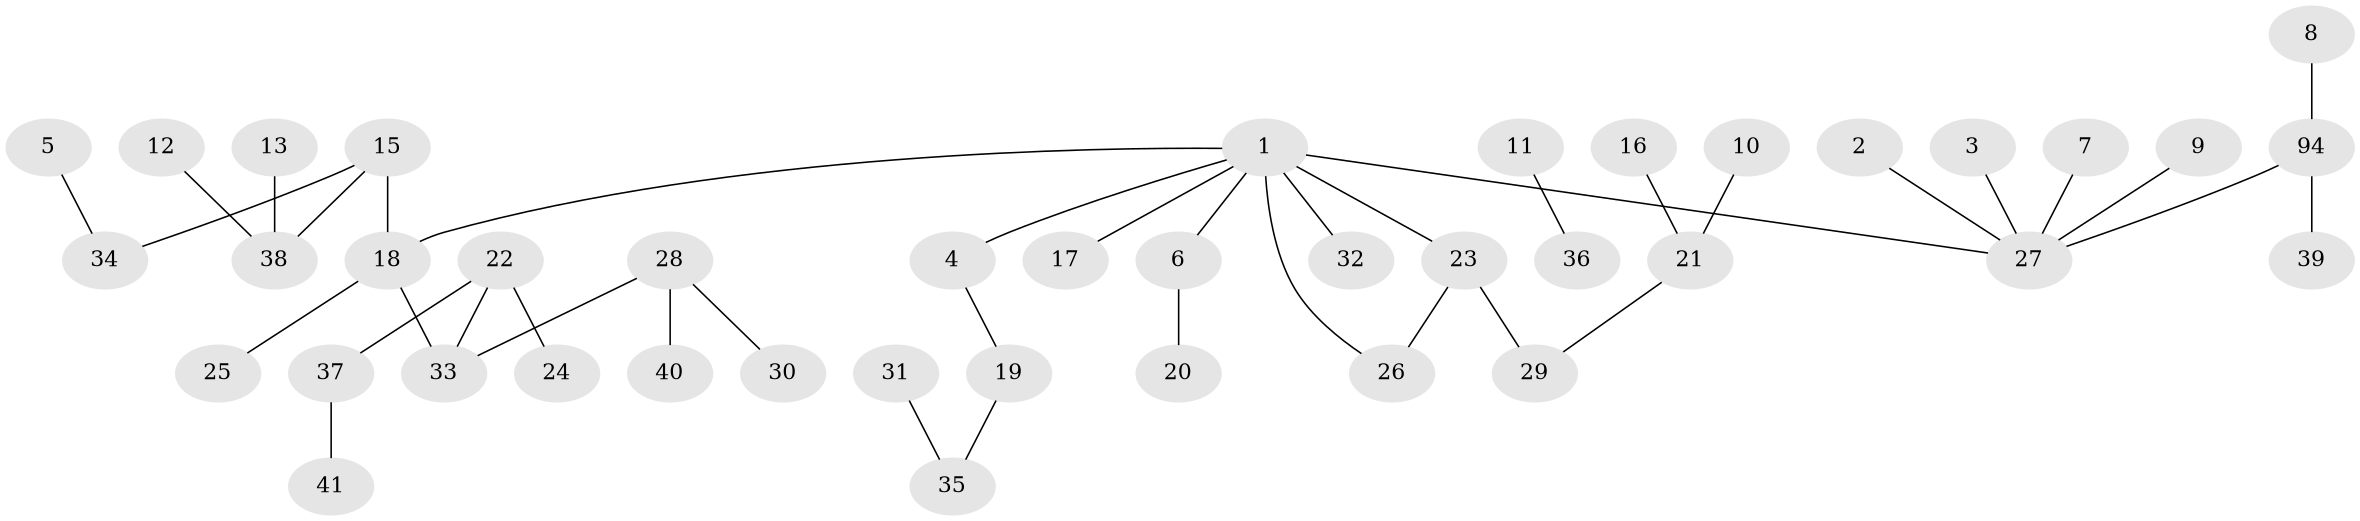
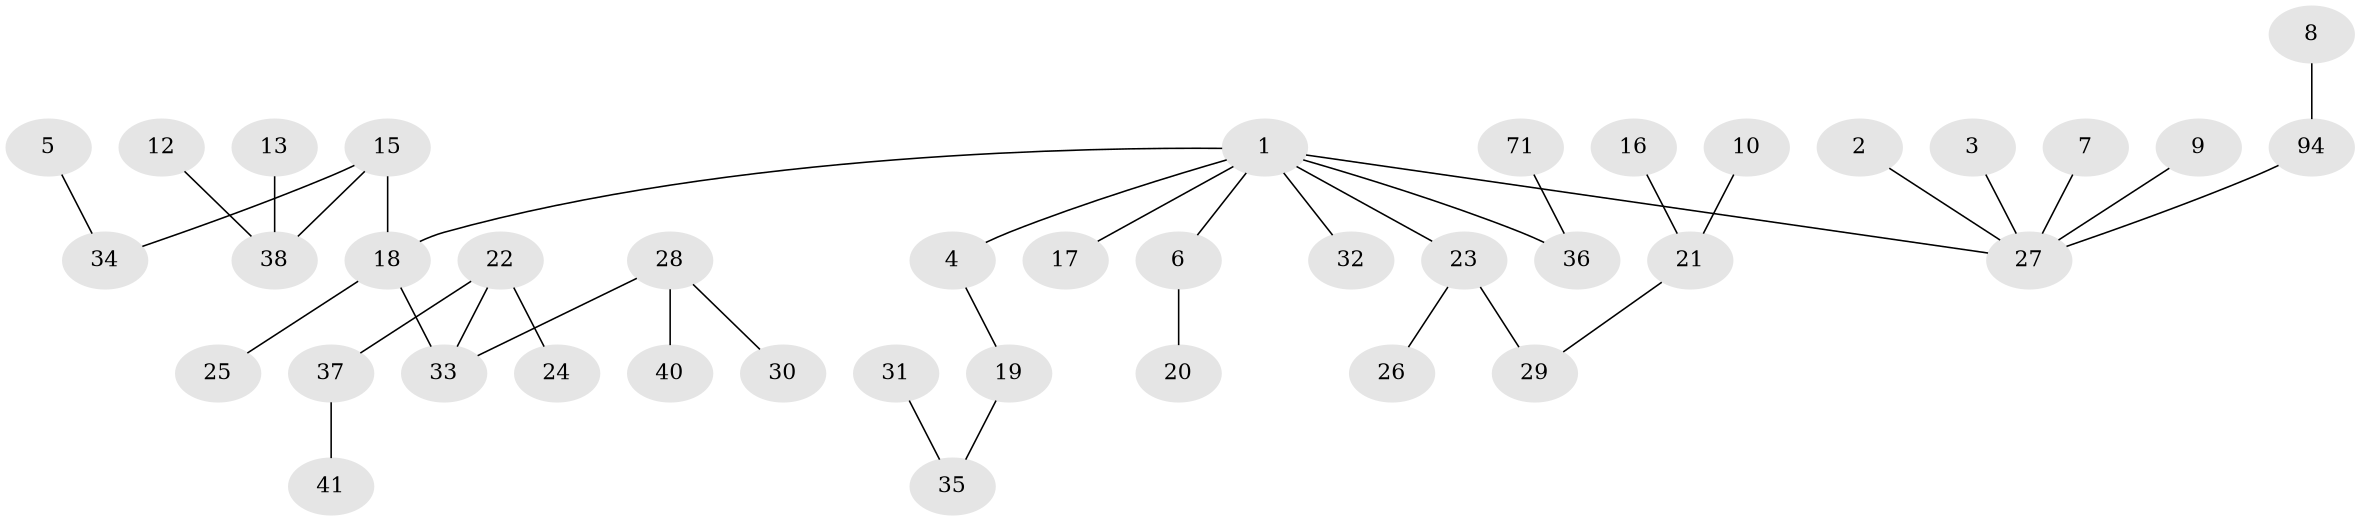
(1521, 148) -> (1521, 148)
(2312, 261) -> none
(1289, 278) -> (1425, 198)
